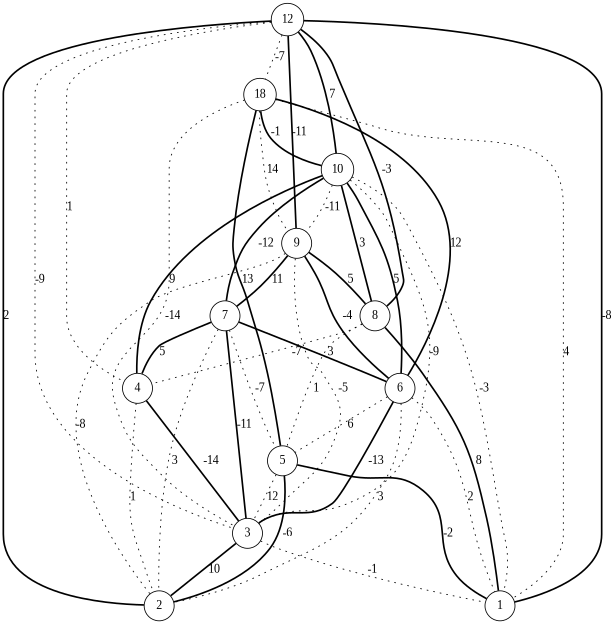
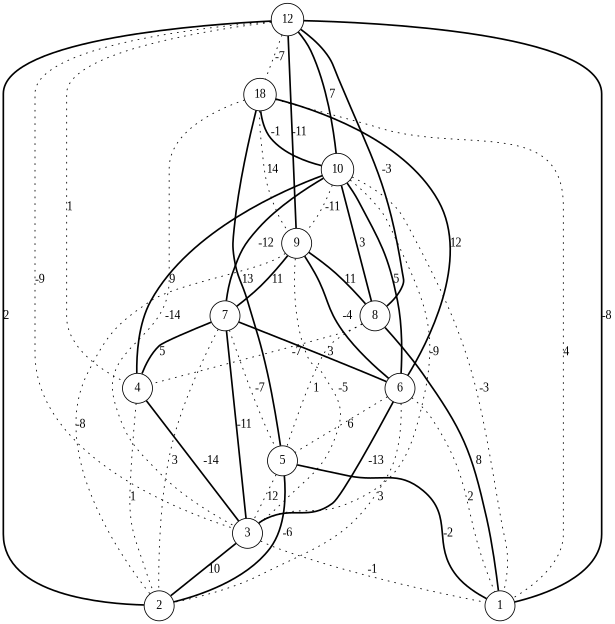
(350, 280) -> (350, 280)
